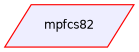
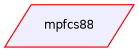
(69, 26) -> (69, 26)
